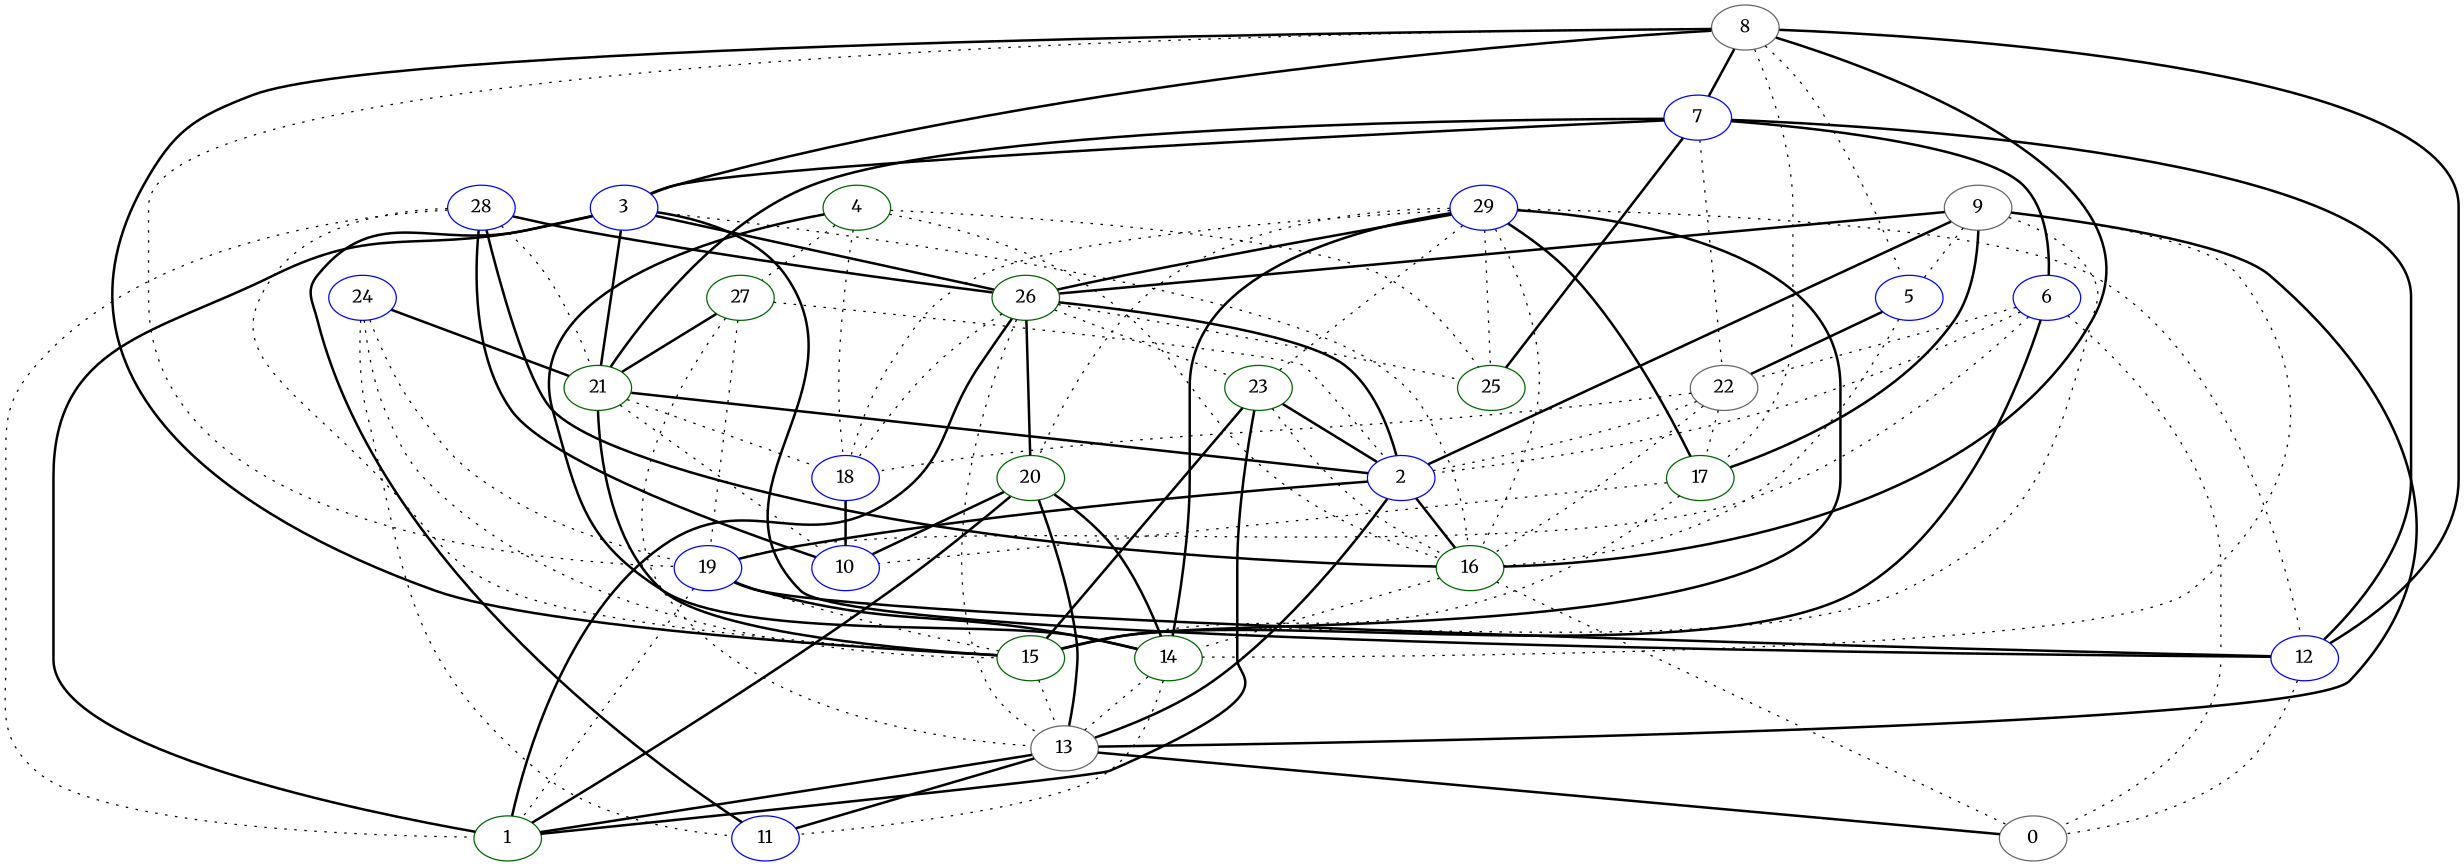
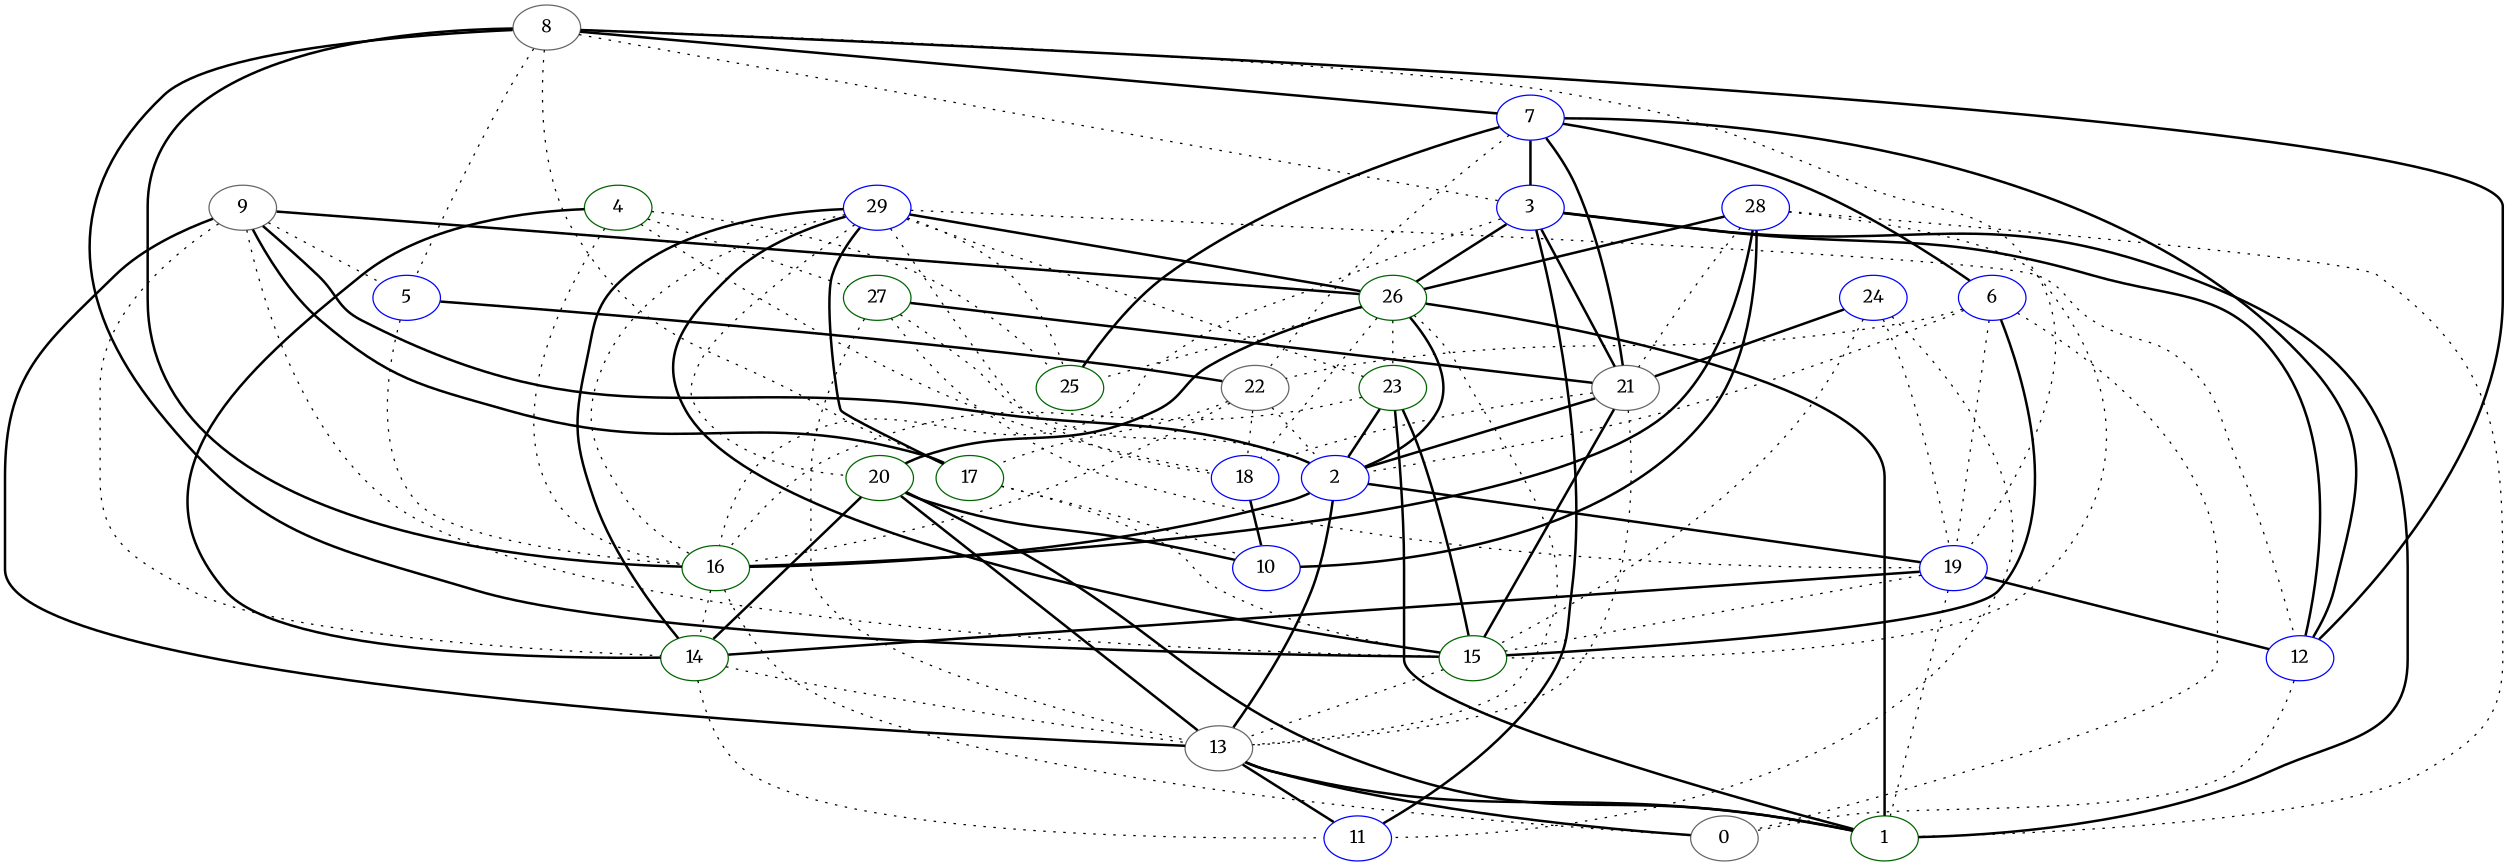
(1177, 86) -> (1039, 118)
(598, 388) -> (1626, 388)
(707, 467) -> (1562, 682)
